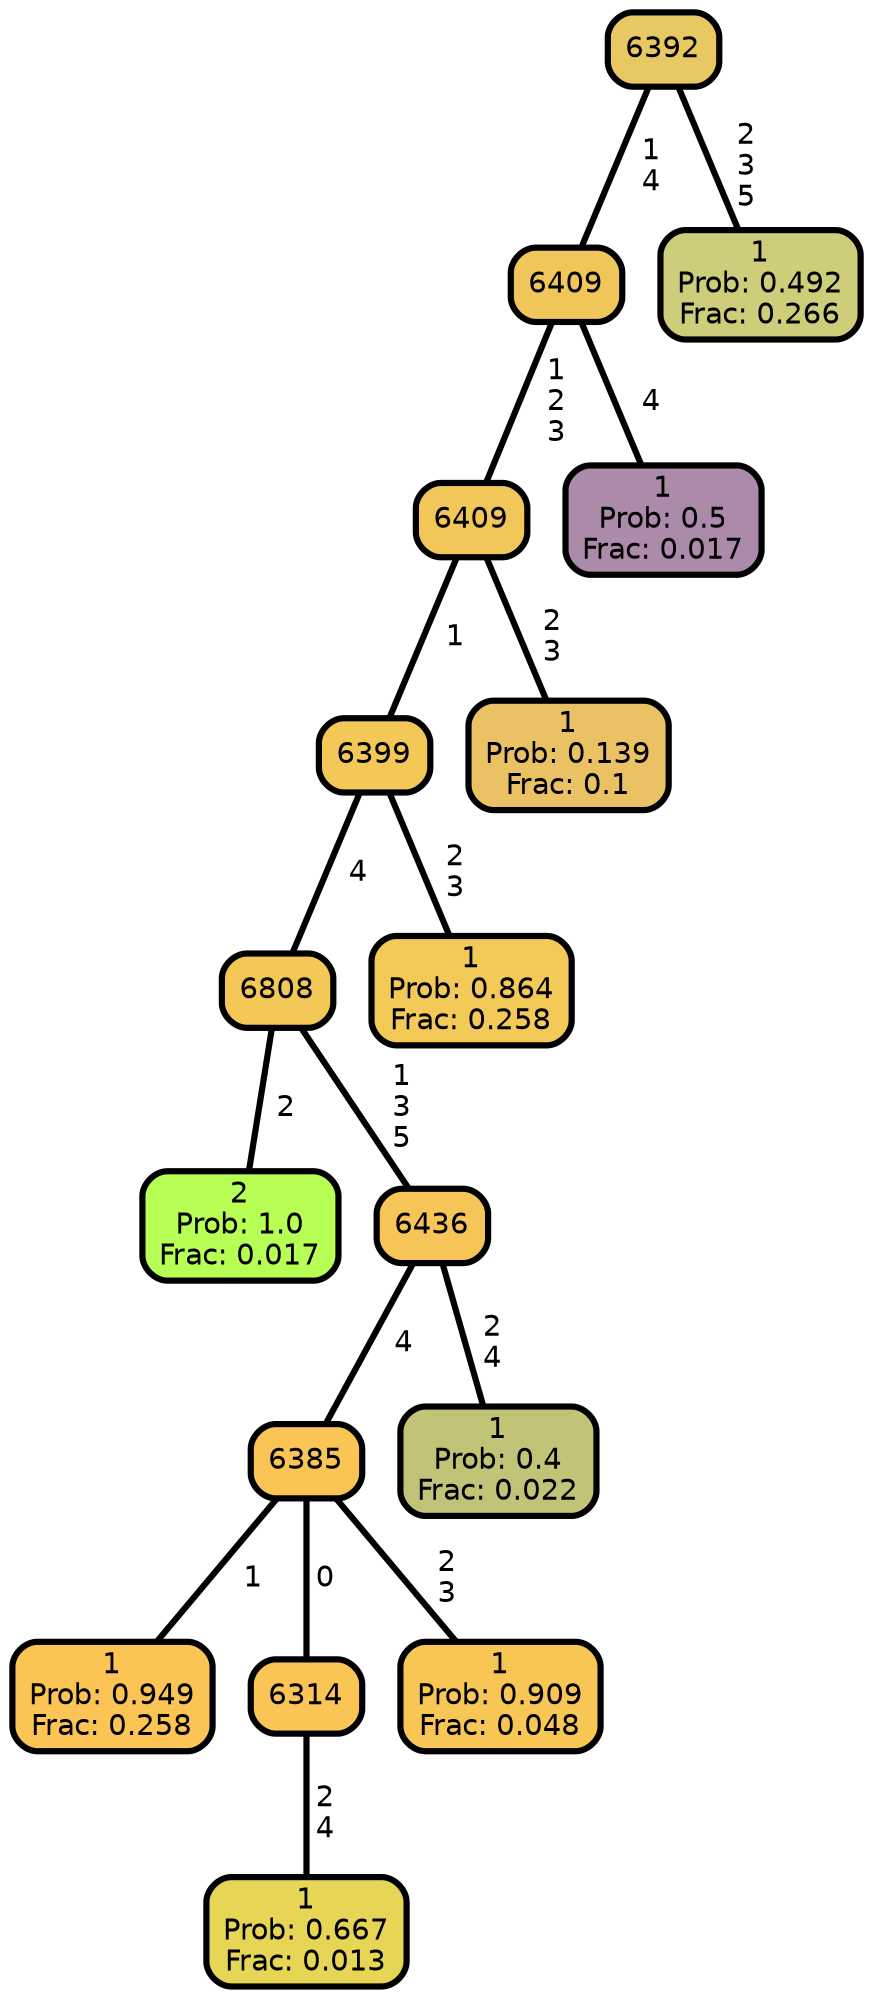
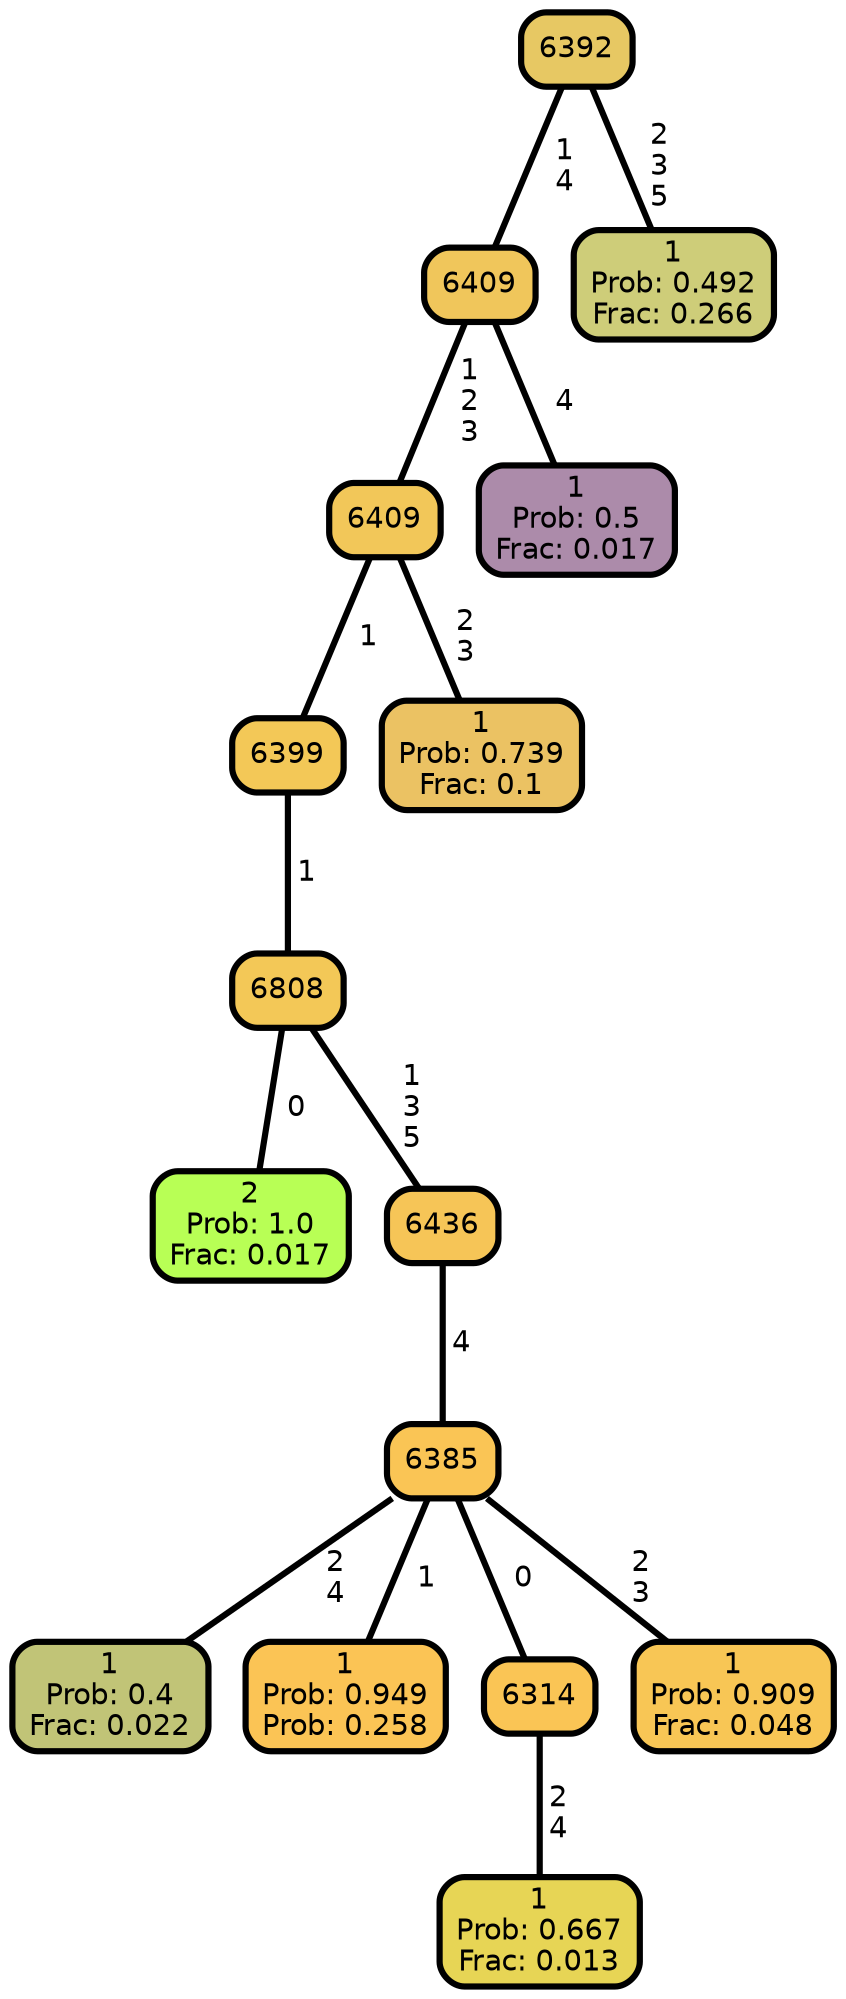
(569, 755) -> (482, 755)
(354, 873) -> (302, 873)
(472, 991) -> none
(282, 1108) -> (292, 1108)
(463, 1335) -> (289, 1570)
(112, 1697) -> (346, 1697)
